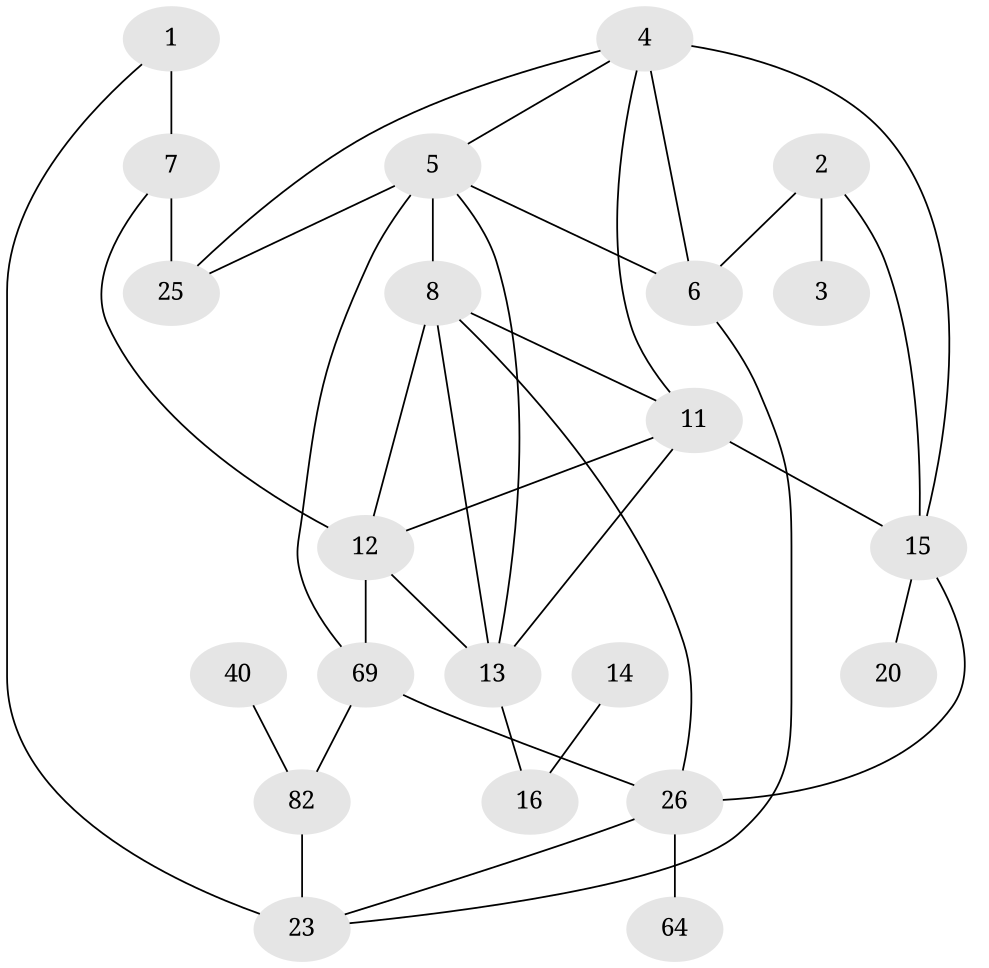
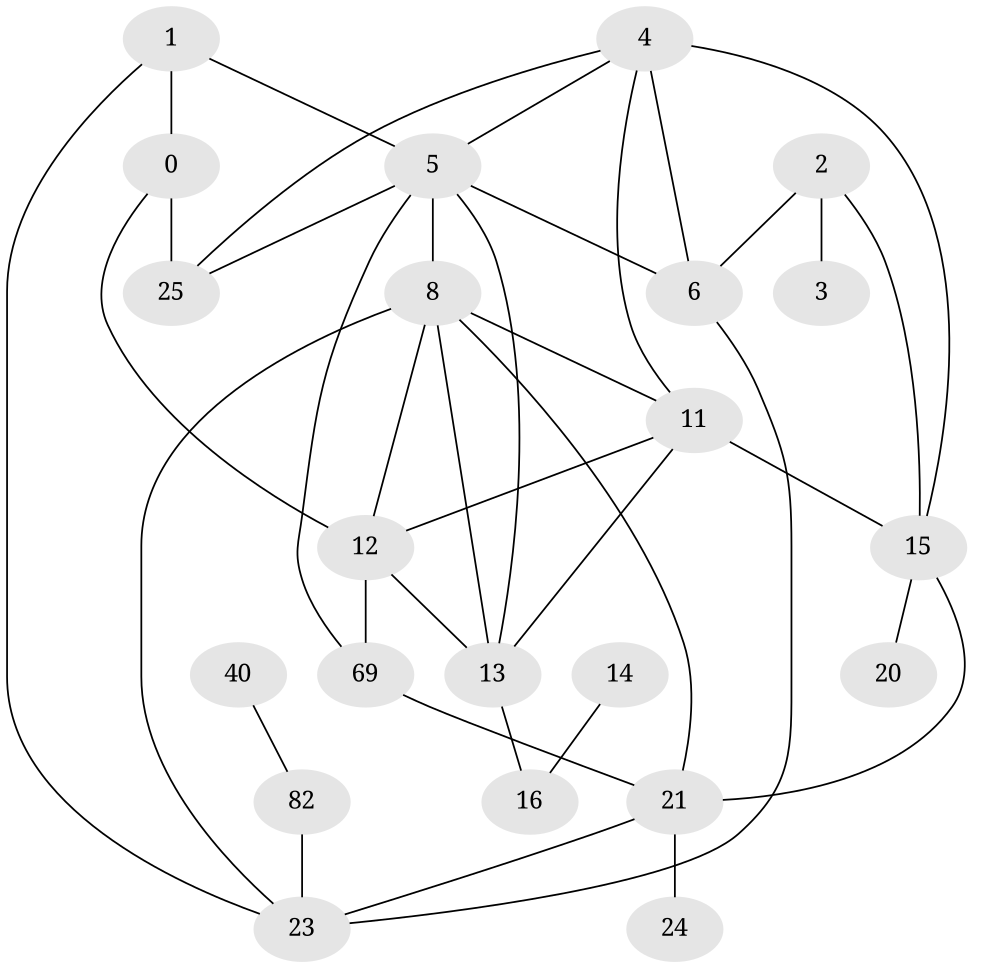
none -> (302, 102)
(171, 166) -> (171, 166)
none -> (141, 564)
(334, 739) -> none
(675, 802) -> (675, 802)
(675, 929) -> (675, 929)
